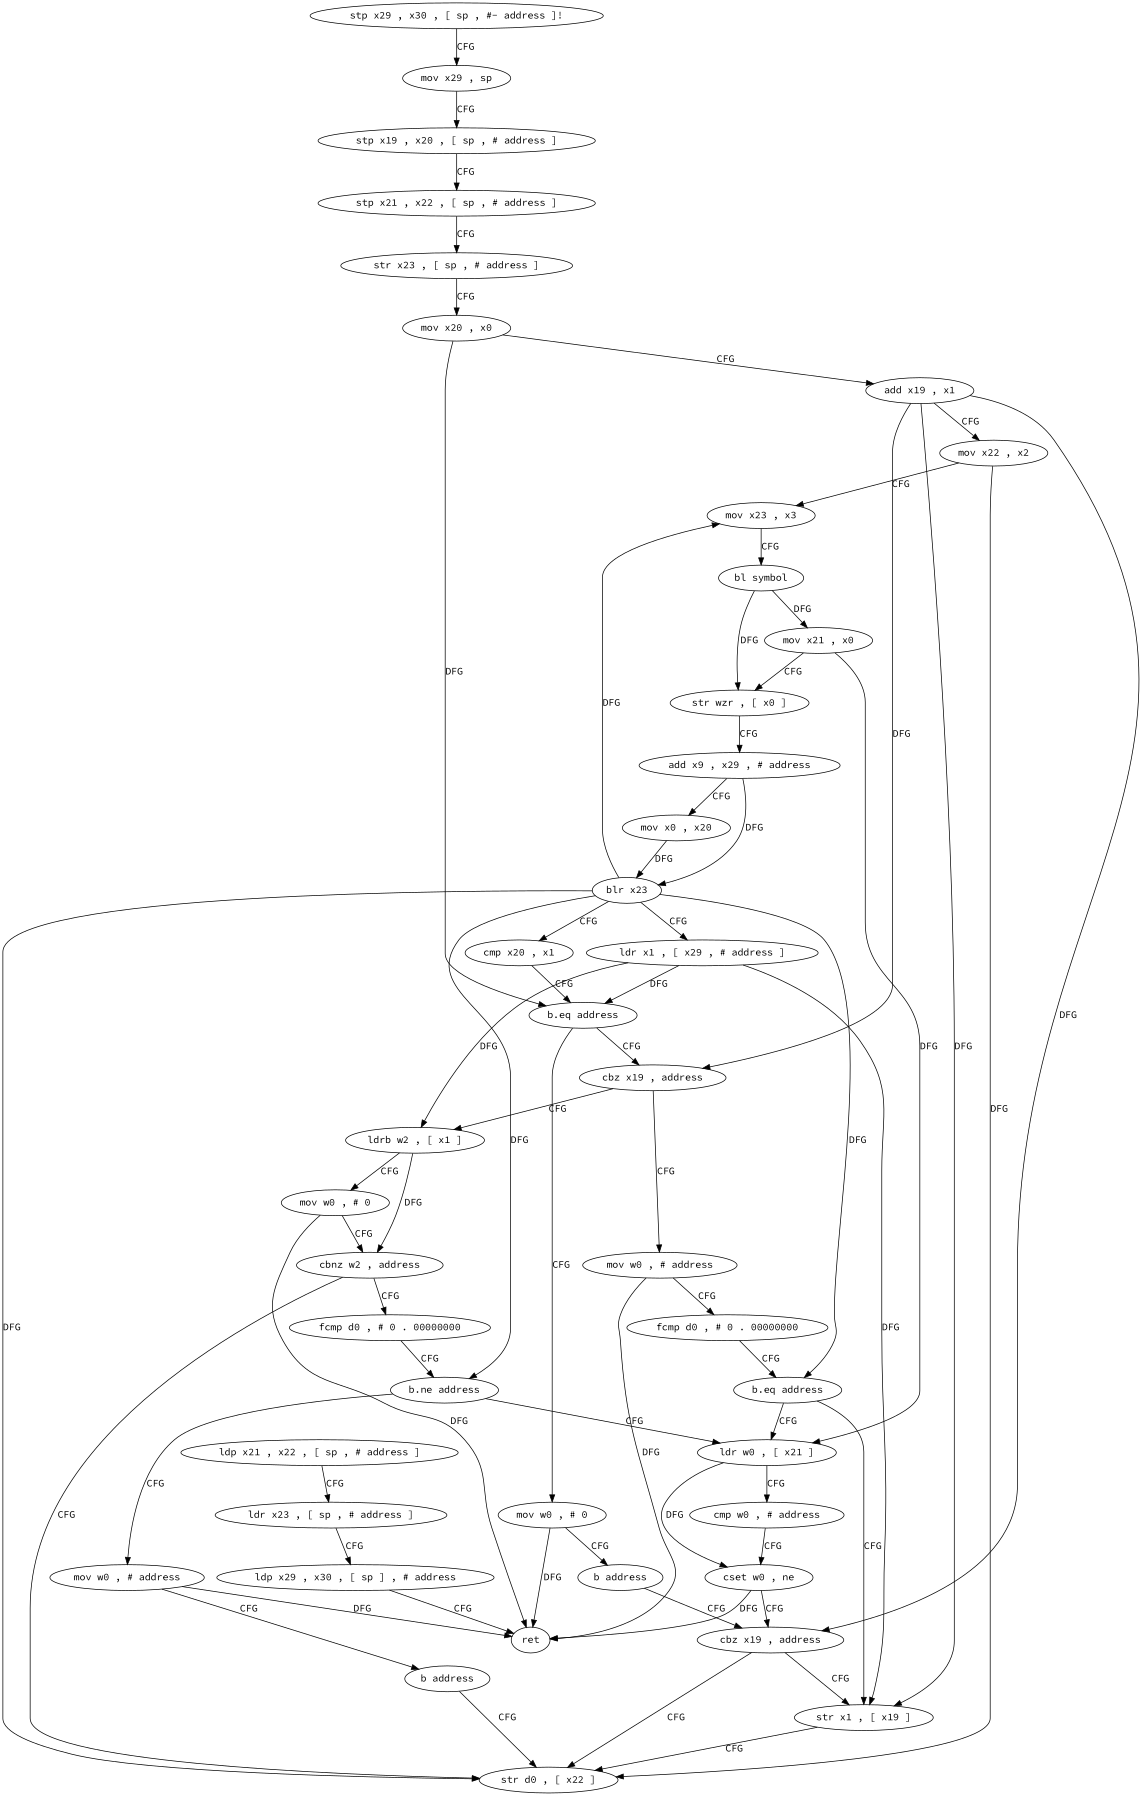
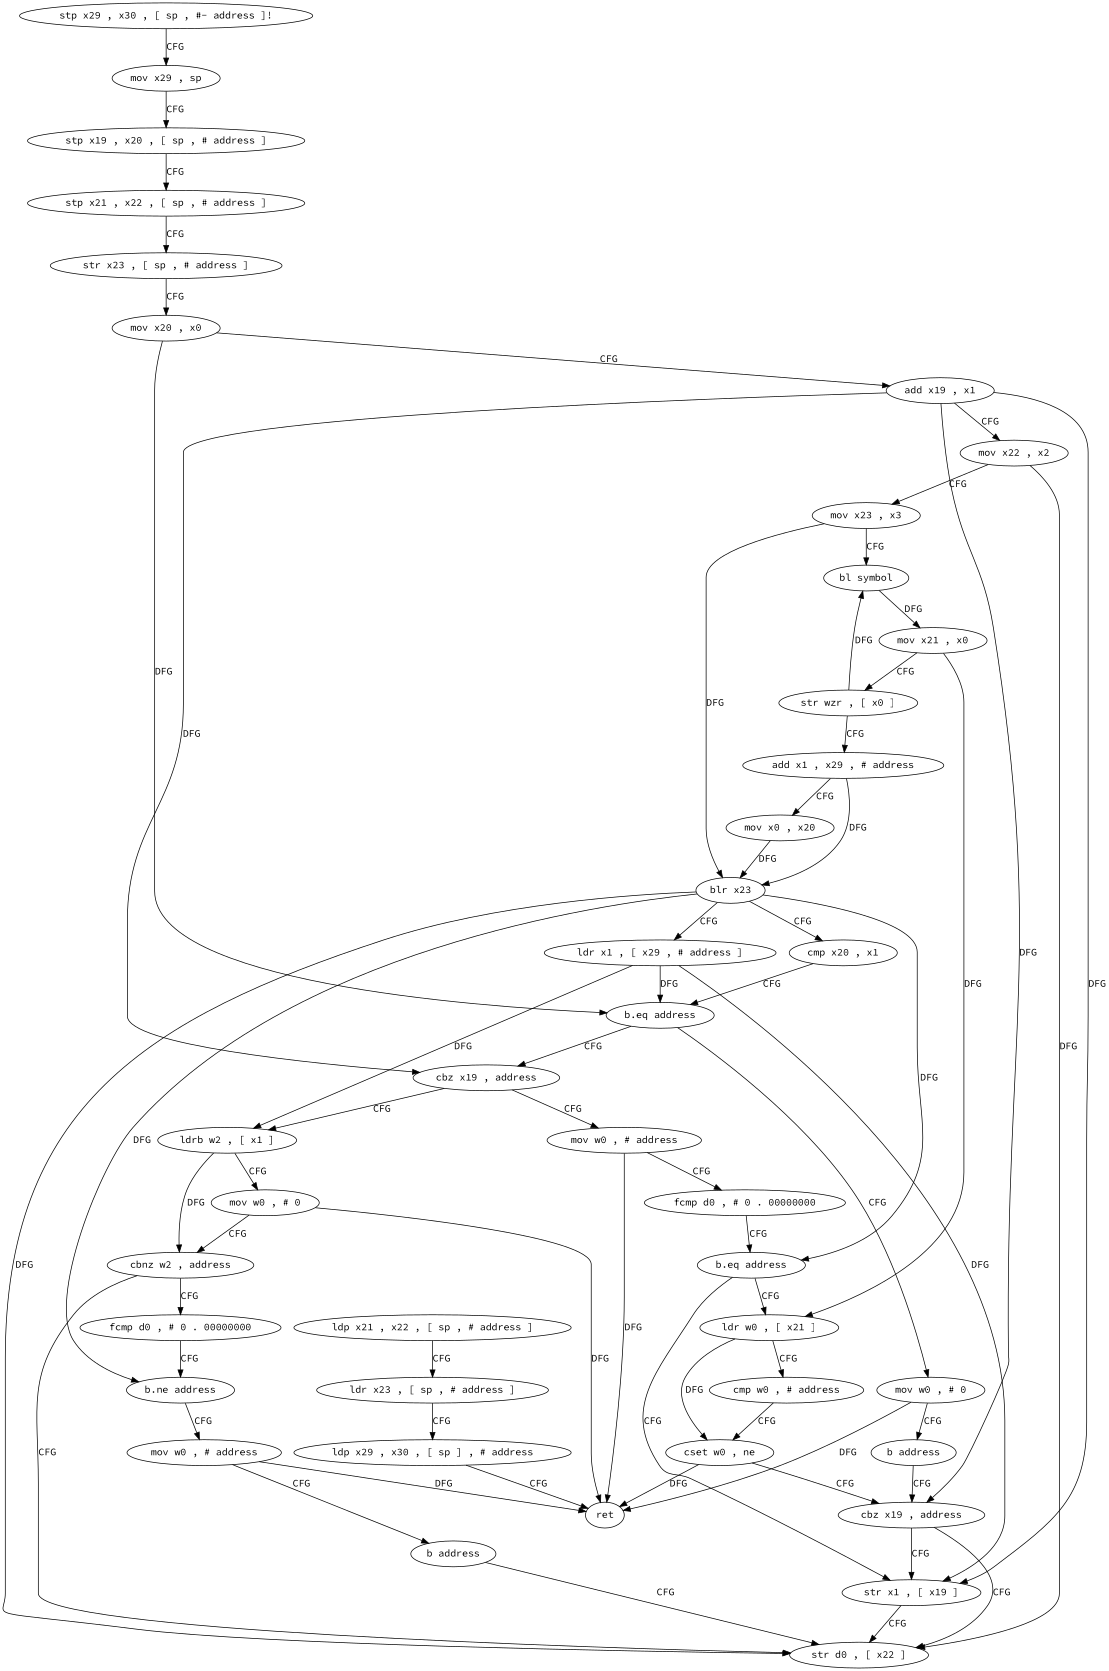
(739, 635) -> (853, 644)
(602, 666) -> (706, 658)
(740, 765) -> (843, 765)
(599, 1420) -> none
